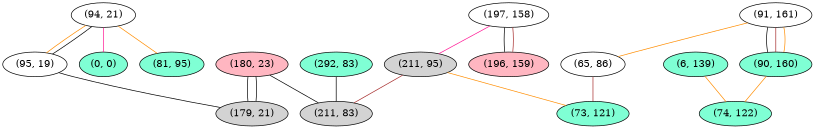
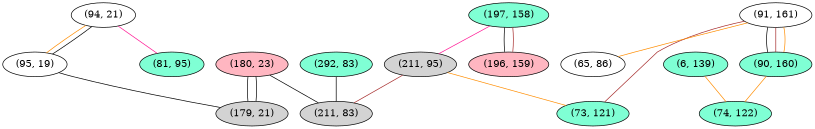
(509, 15) -> (509, 15)
(138, 40) -> (138, 40)
(103, 64) -> none
(593, 89) -> (663, 49)
